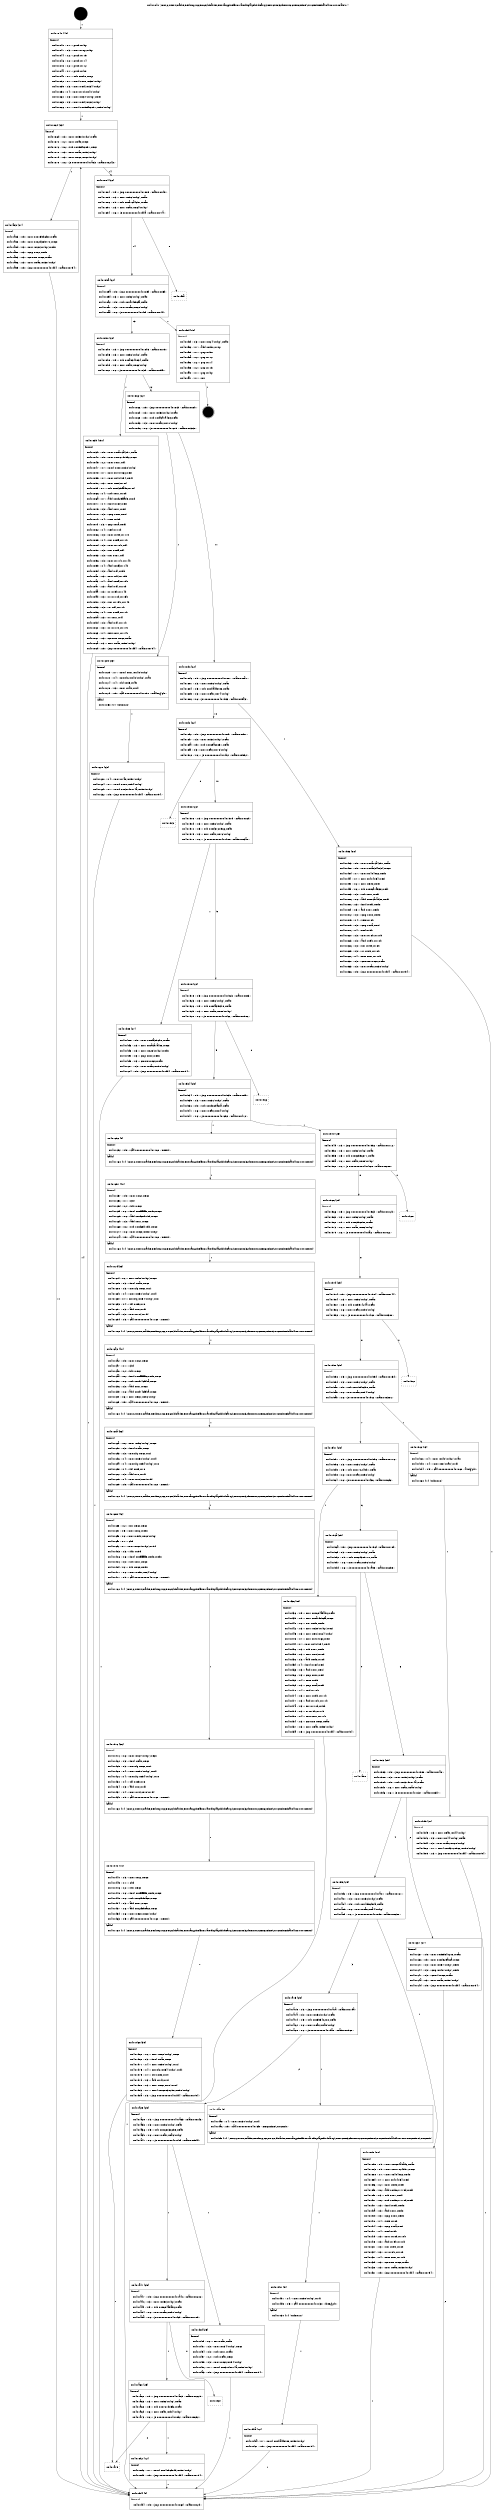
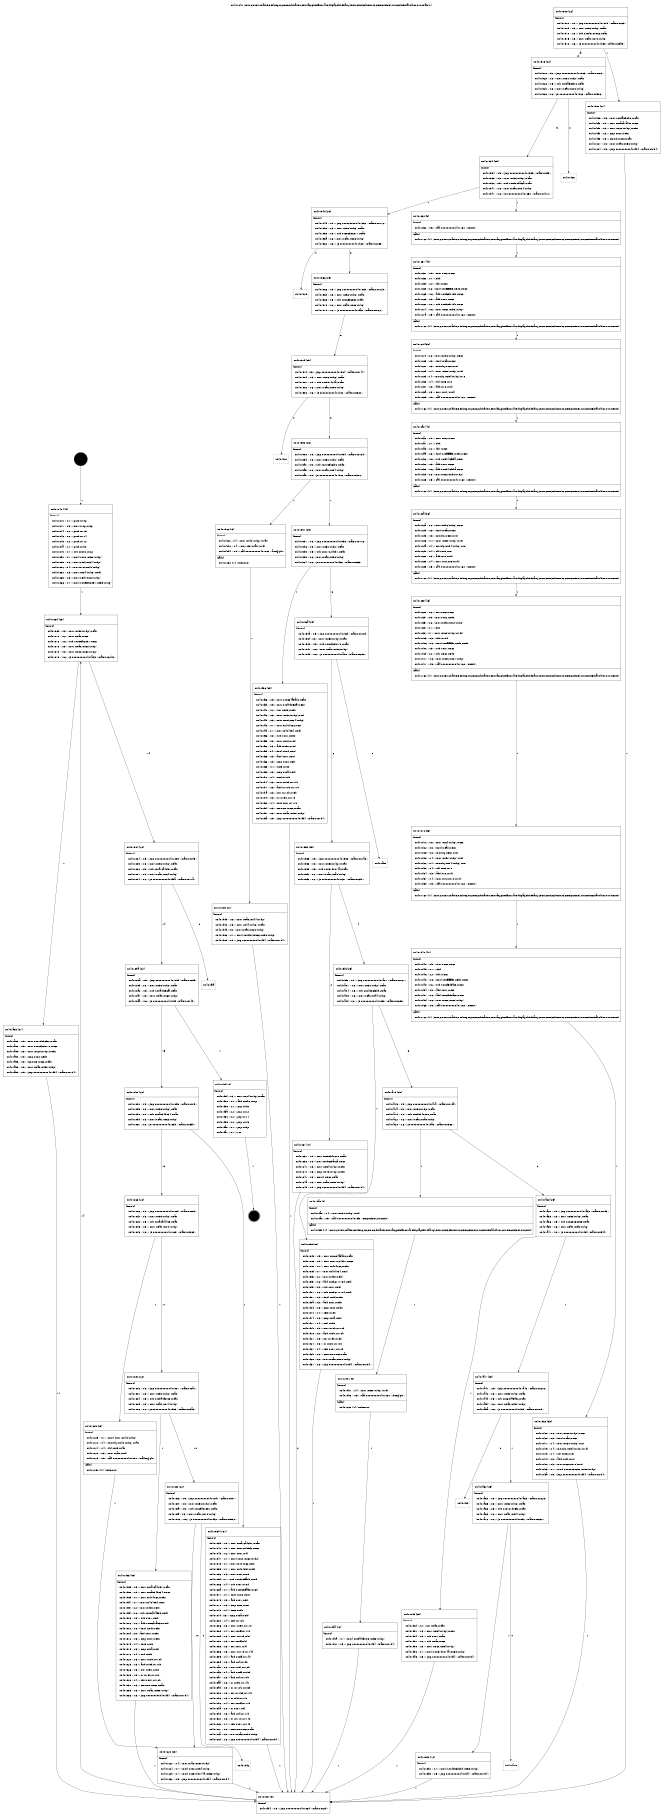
(215, 780) -> (192, 1635)
(114, 2276) -> (557, 1730)
